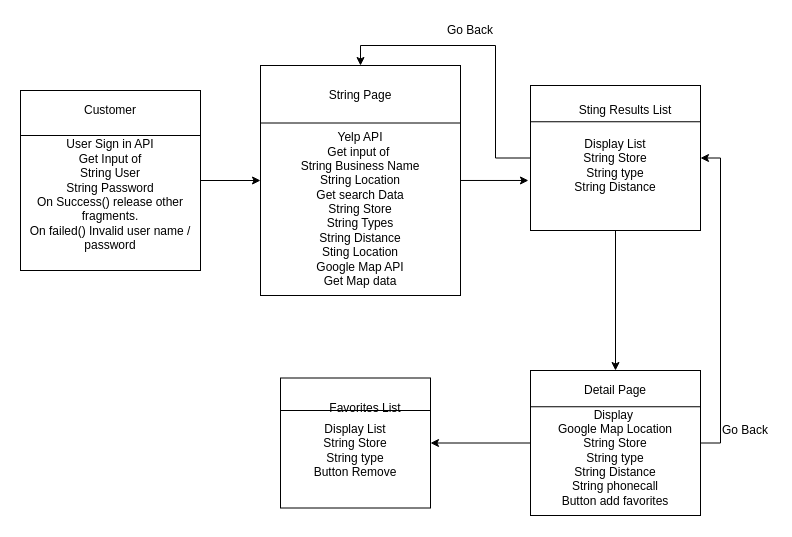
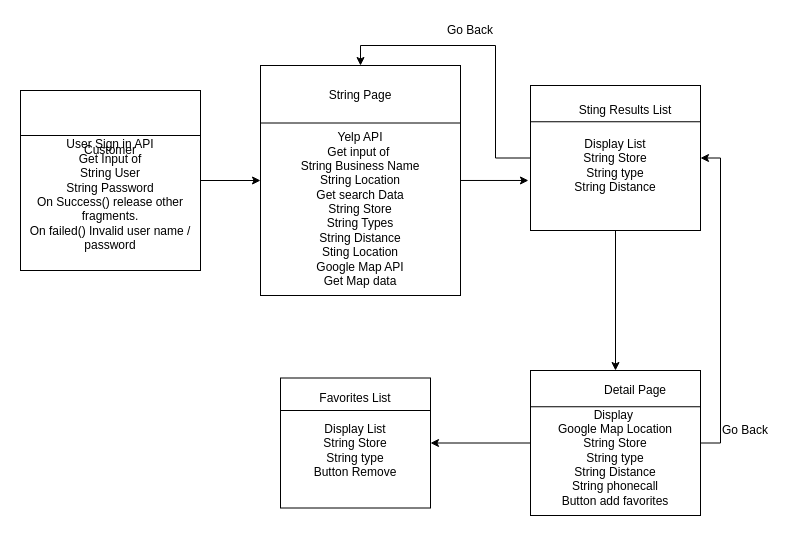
(111, 111) -> (111, 151)
(616, 391) -> (636, 391)
(366, 408) -> (356, 398)
